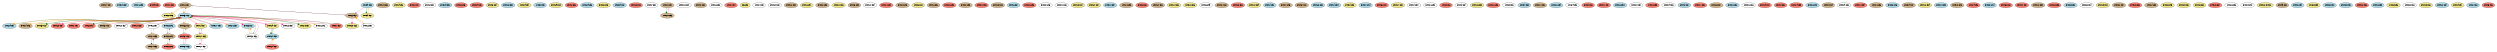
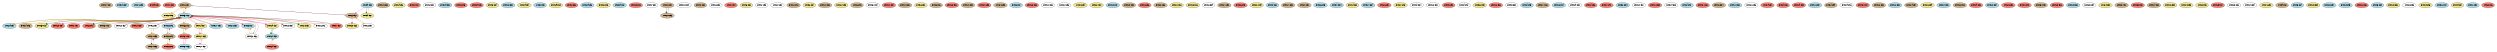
(745, 5) -> (746, 5)
(2265, 5) -> (2266, 5)
